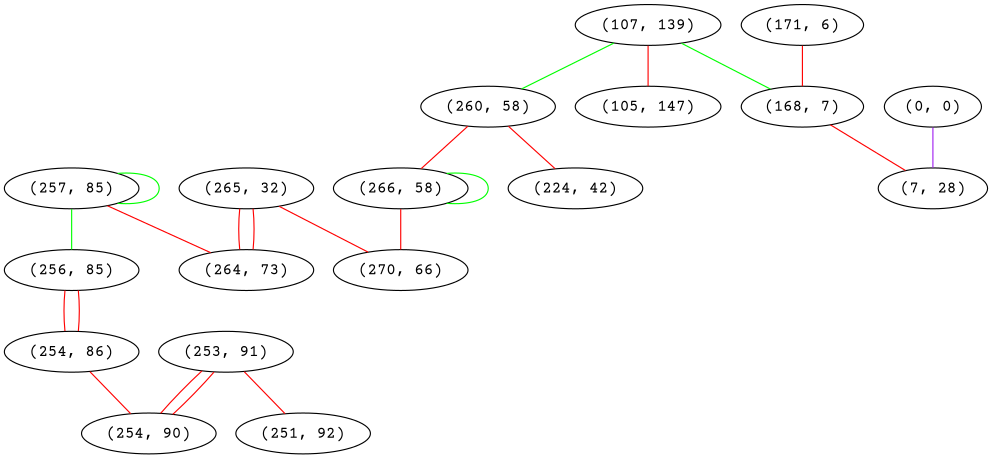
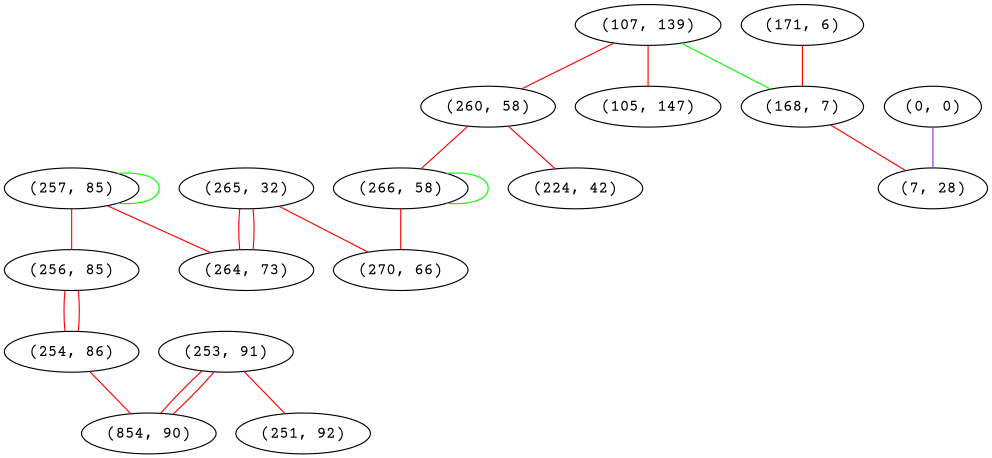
(568, 66) -> (568, 66)
(72, 229) -> (72, 229)
(149, 433) -> (149, 433)
